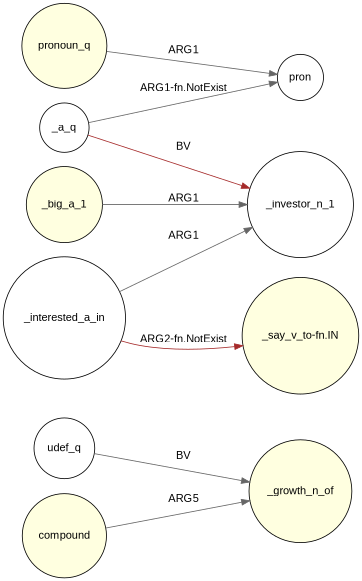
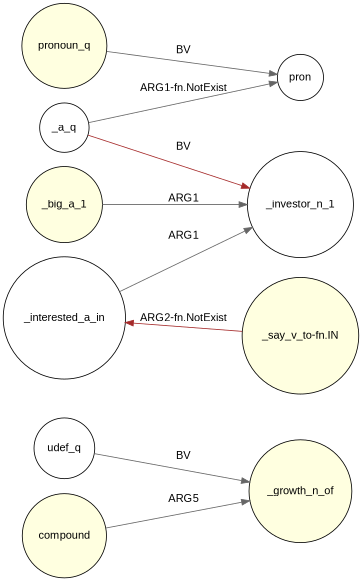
(184, 50) -> (184, 50)
(177, 349) -> (188, 327)
